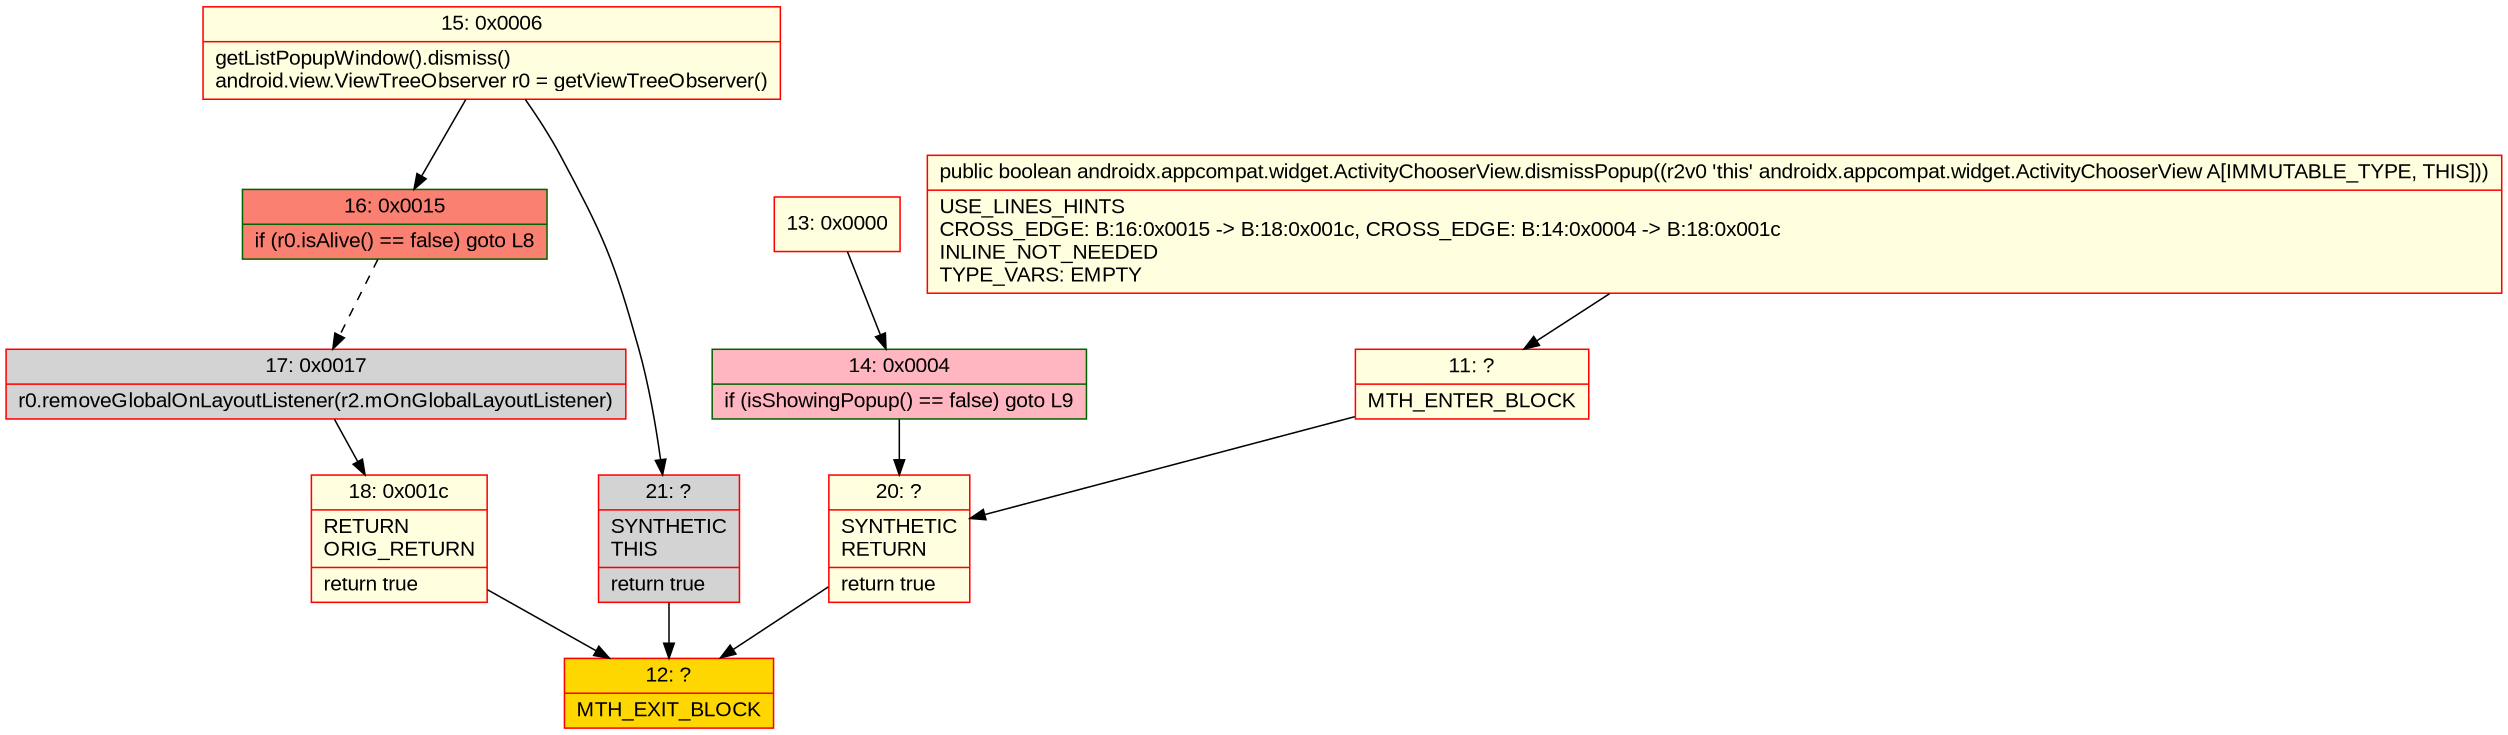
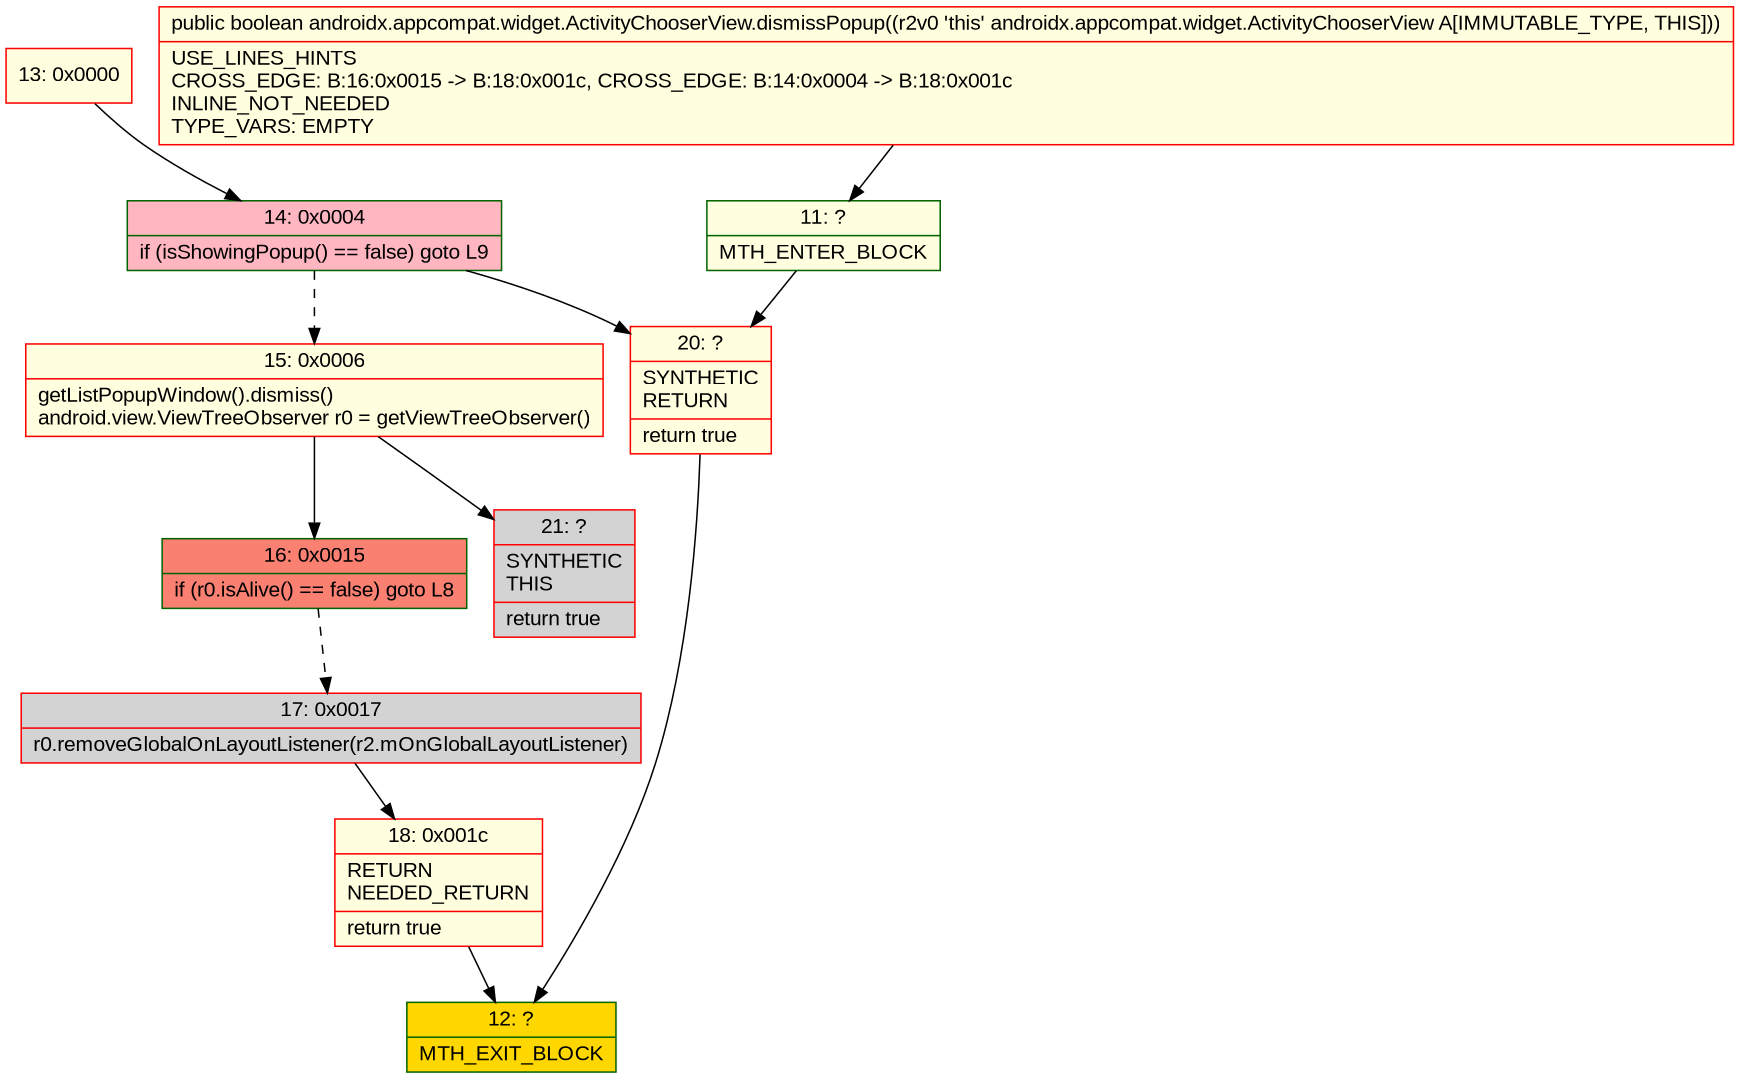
none -> (314, 300)
(1472, 384) -> (824, 236)
(399, 549) -> (439, 893)
(669, 623) -> none
(669, 693) -> (511, 1037)
